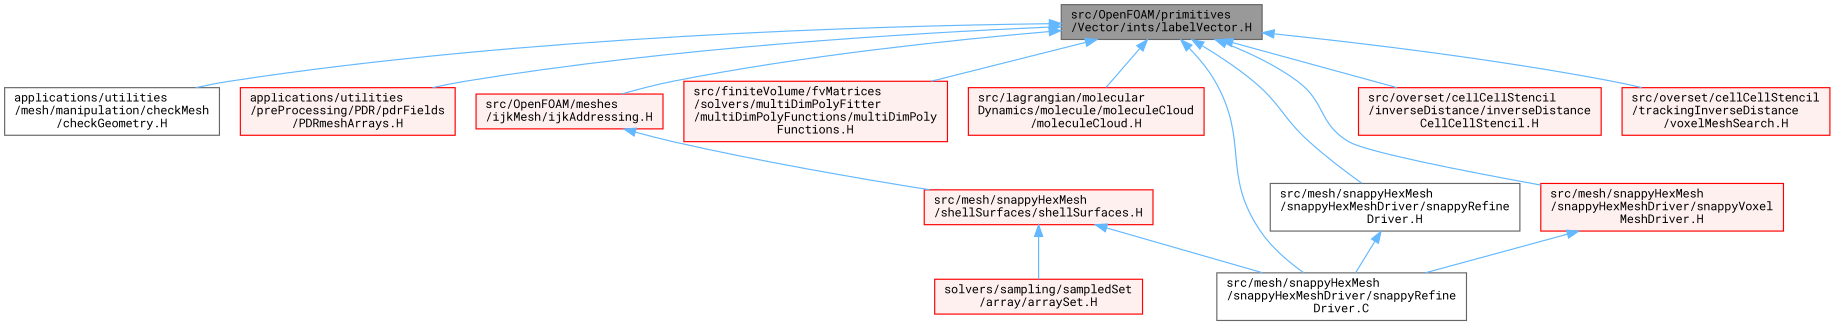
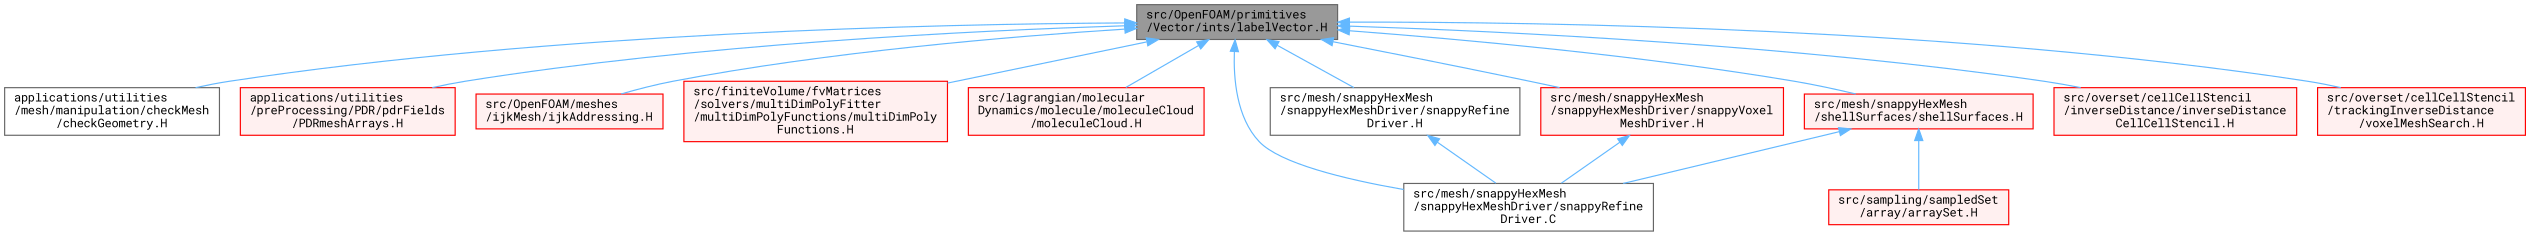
(782, 164) -> (1604, 55)
(1039, 297) -> (1919, 207)
